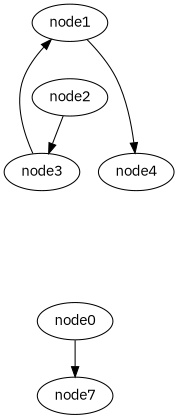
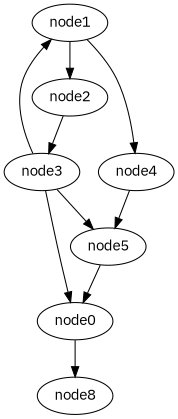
none -> (70, 55)
none -> (56, 242)
none -> (108, 247)
(75, 396) -> (75, 396)
